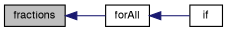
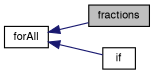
(91, 16) -> (74, 26)
